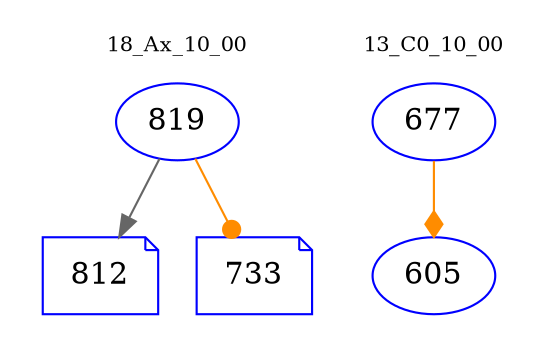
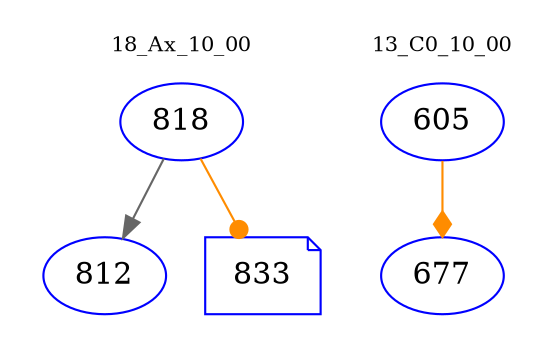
(177, 122) -> (182, 122)
(434, 186) -> (442, 186)
(100, 276) -> (105, 276)
(254, 276) -> (263, 276)
